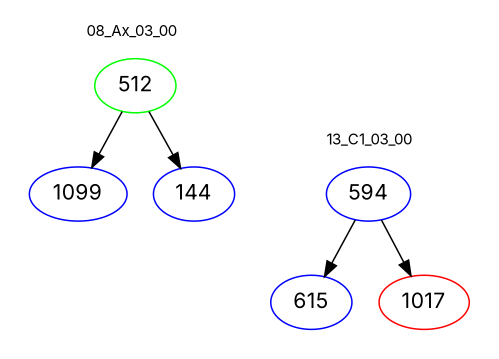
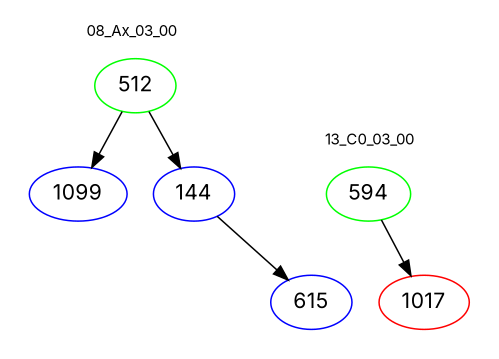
(370, 141) -> (370, 141)
(369, 194) -> (369, 194)
(344, 241) -> (247, 243)
